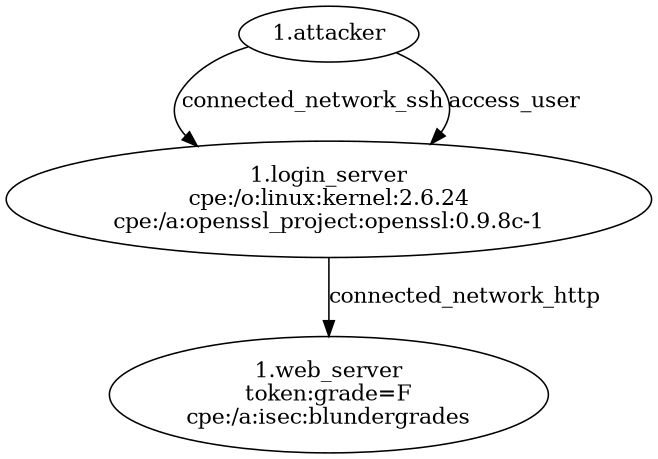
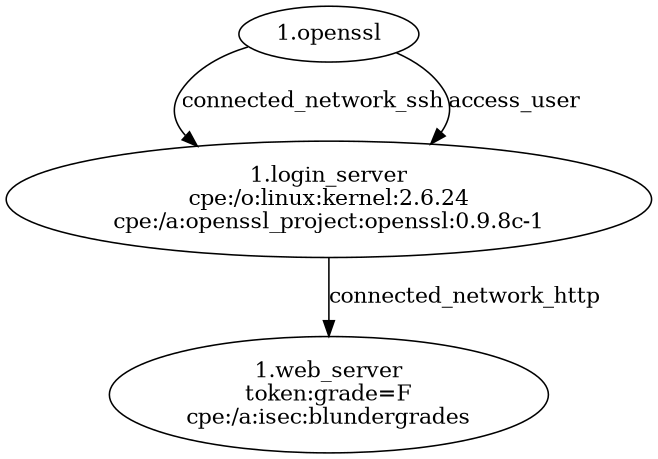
(329, 34) -> (329, 34)
